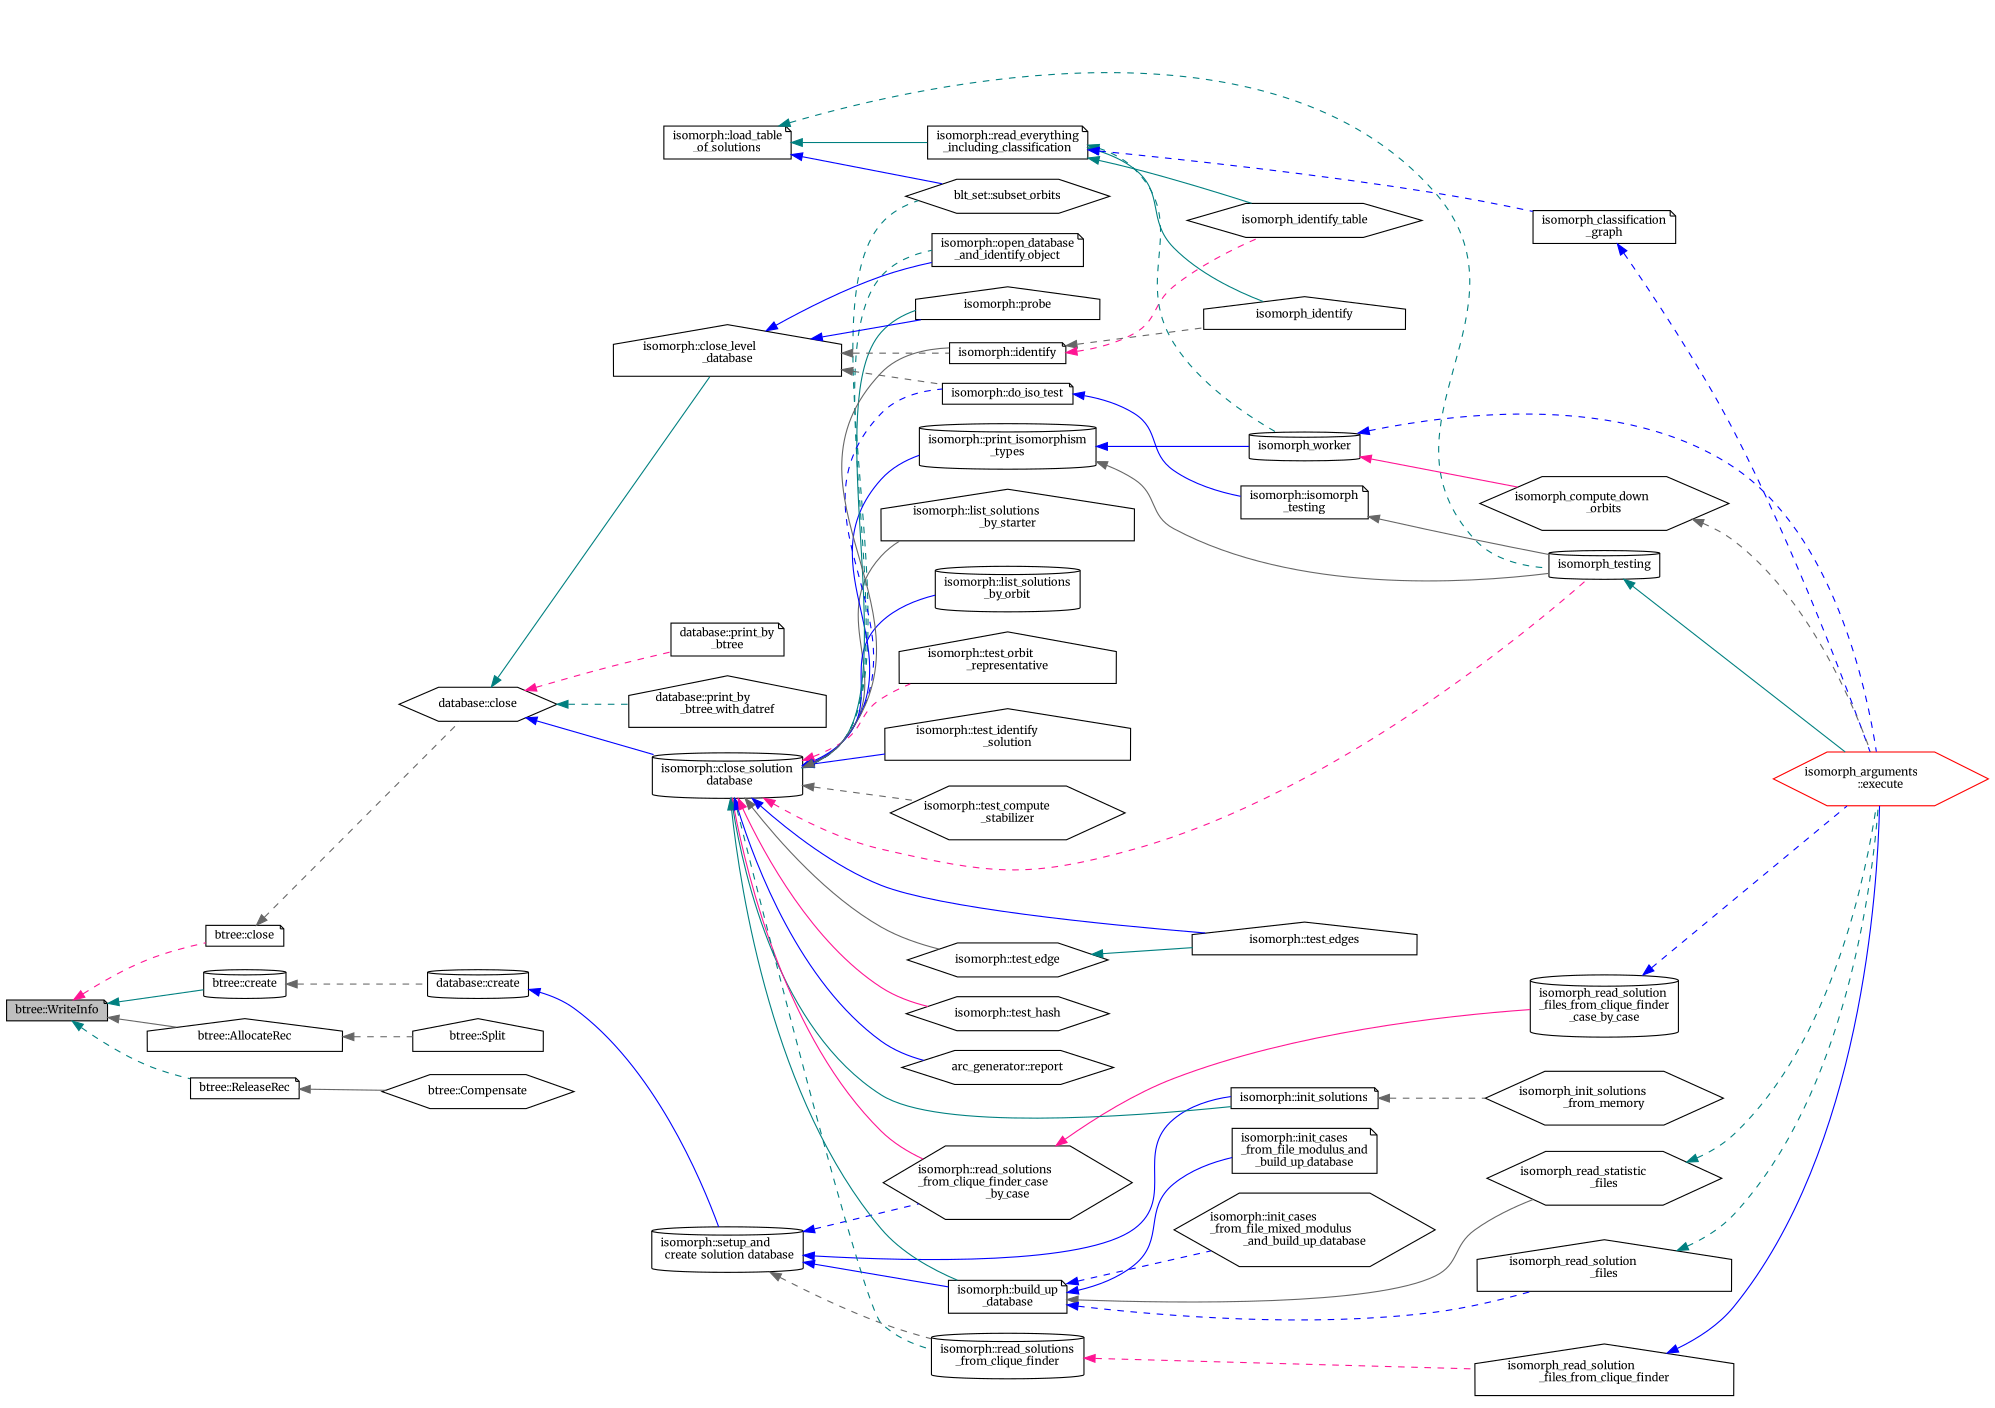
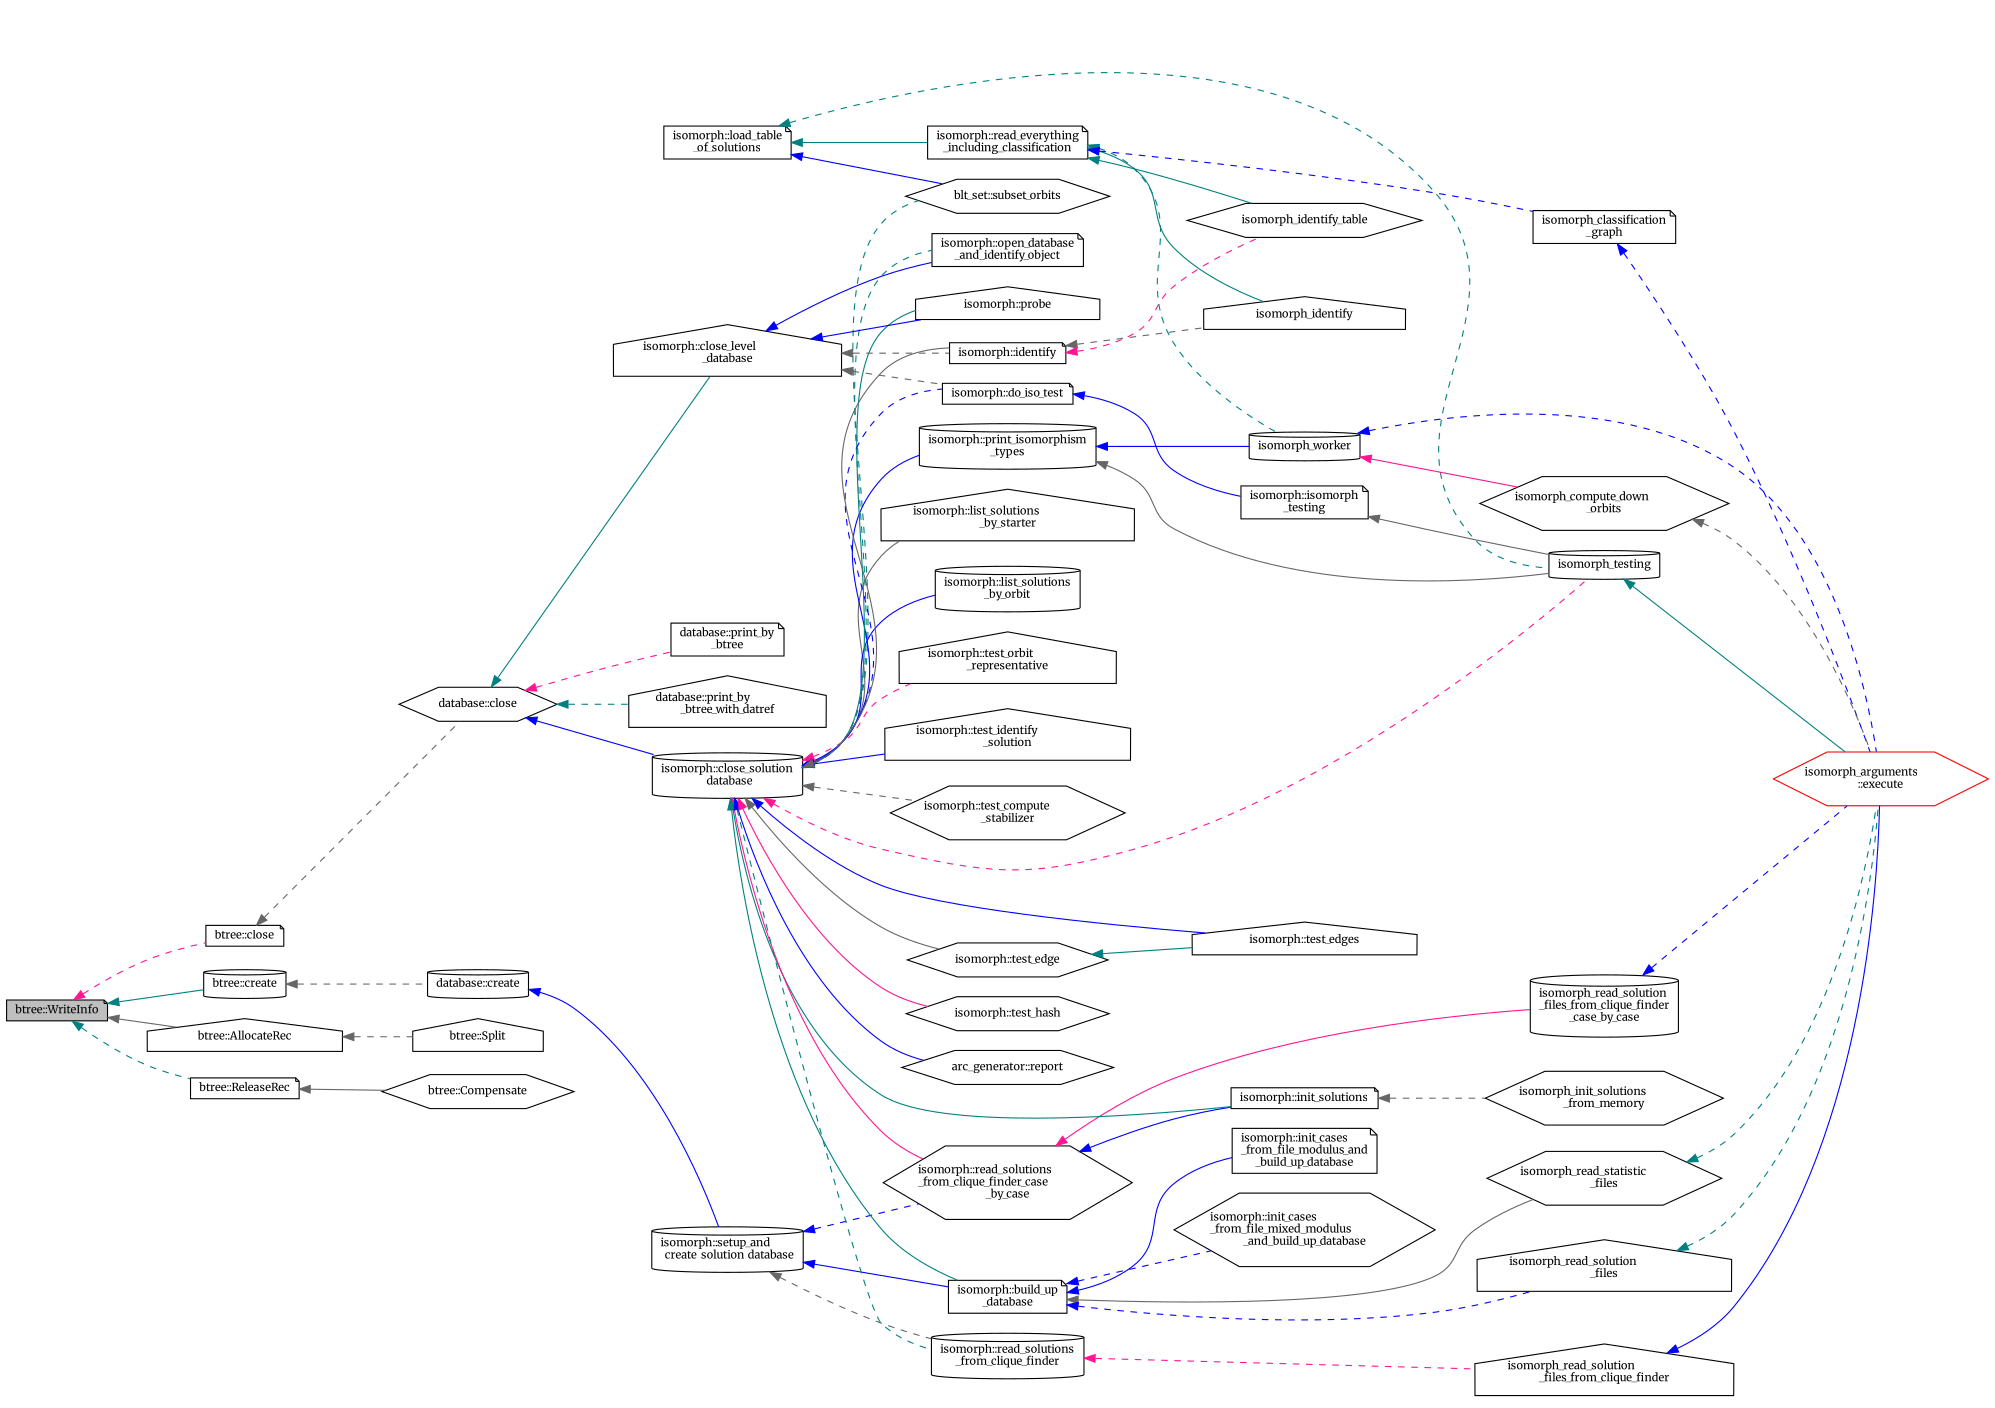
(1068, 1251) -> (1159, 1123)
